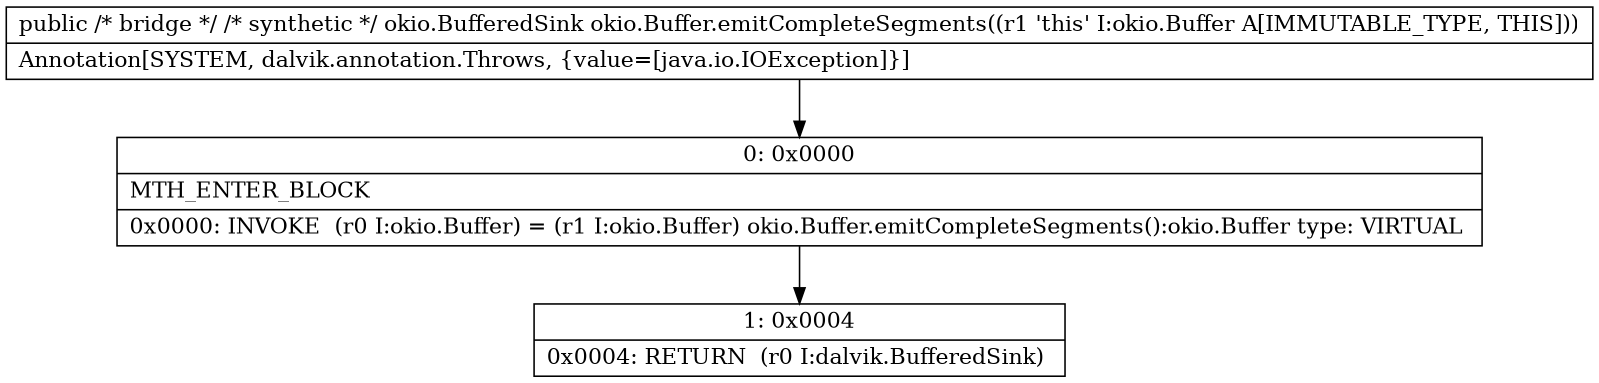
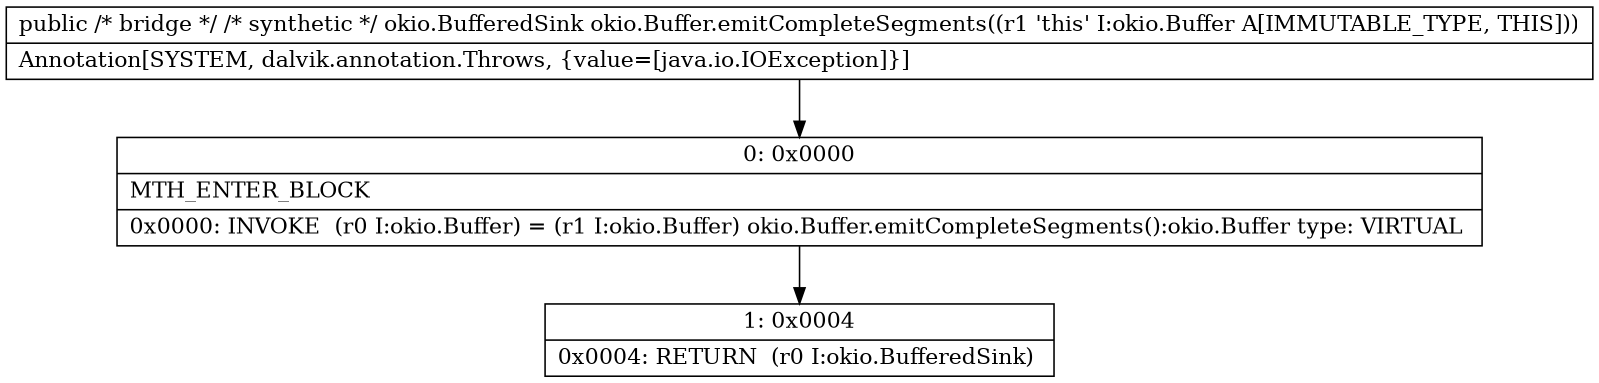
(800, 357) -> (800, 357)
